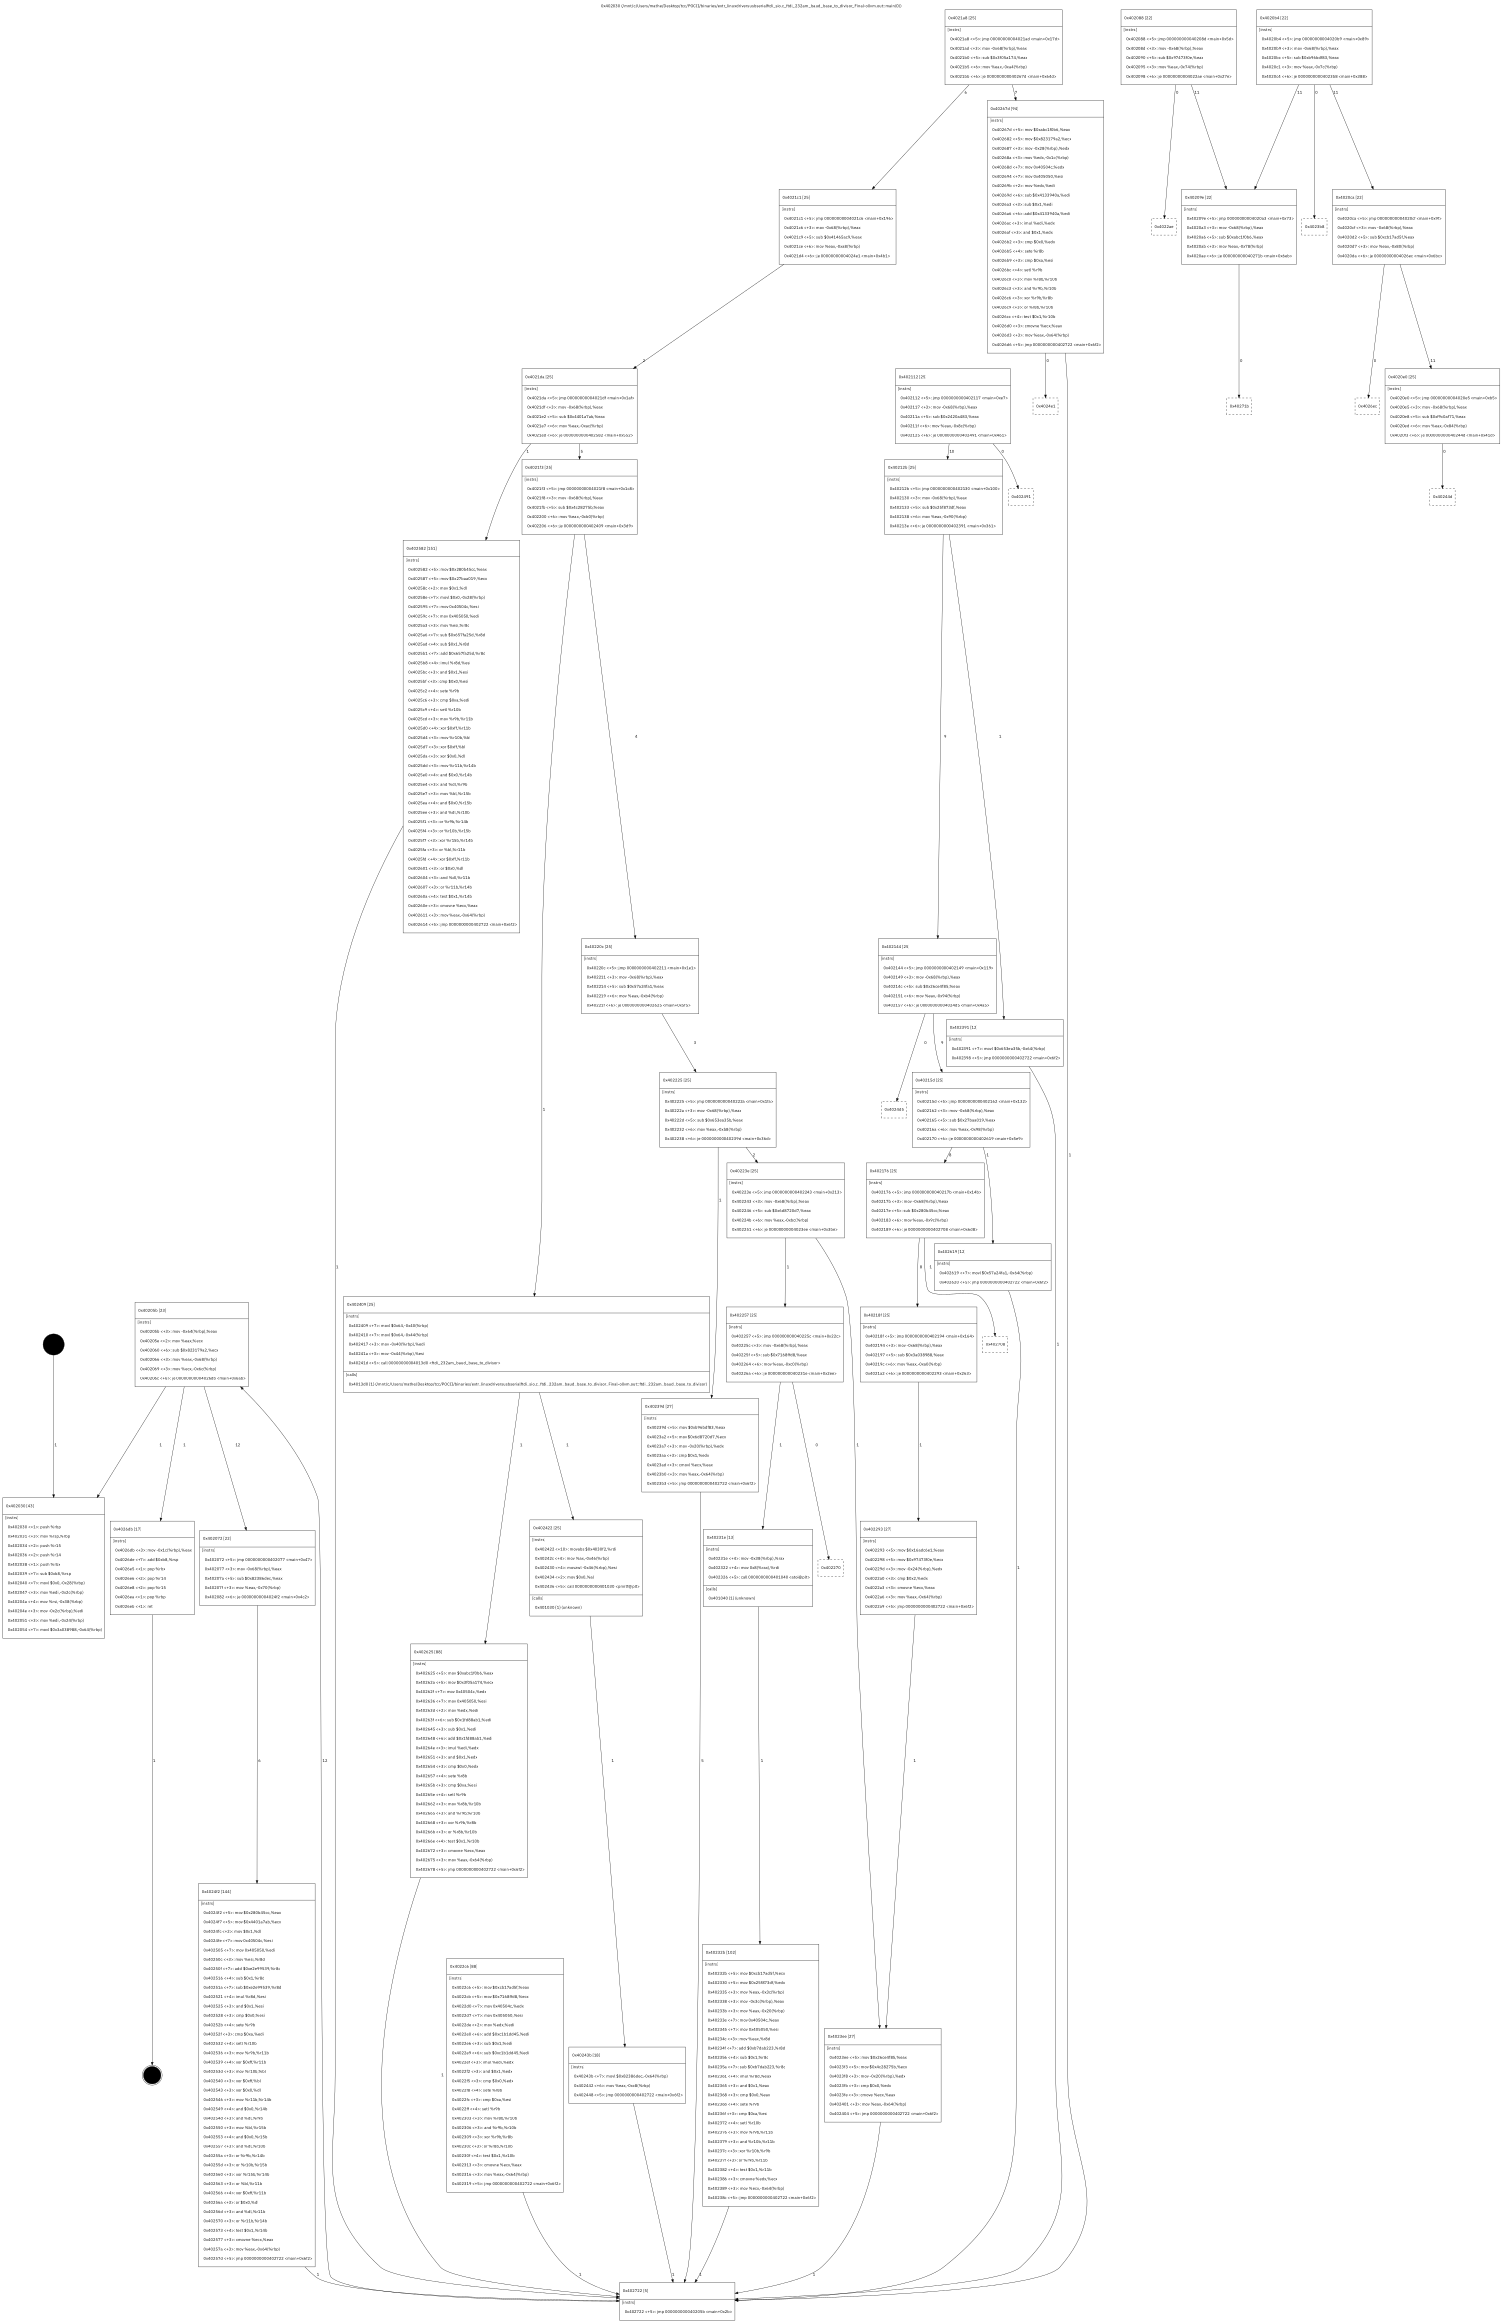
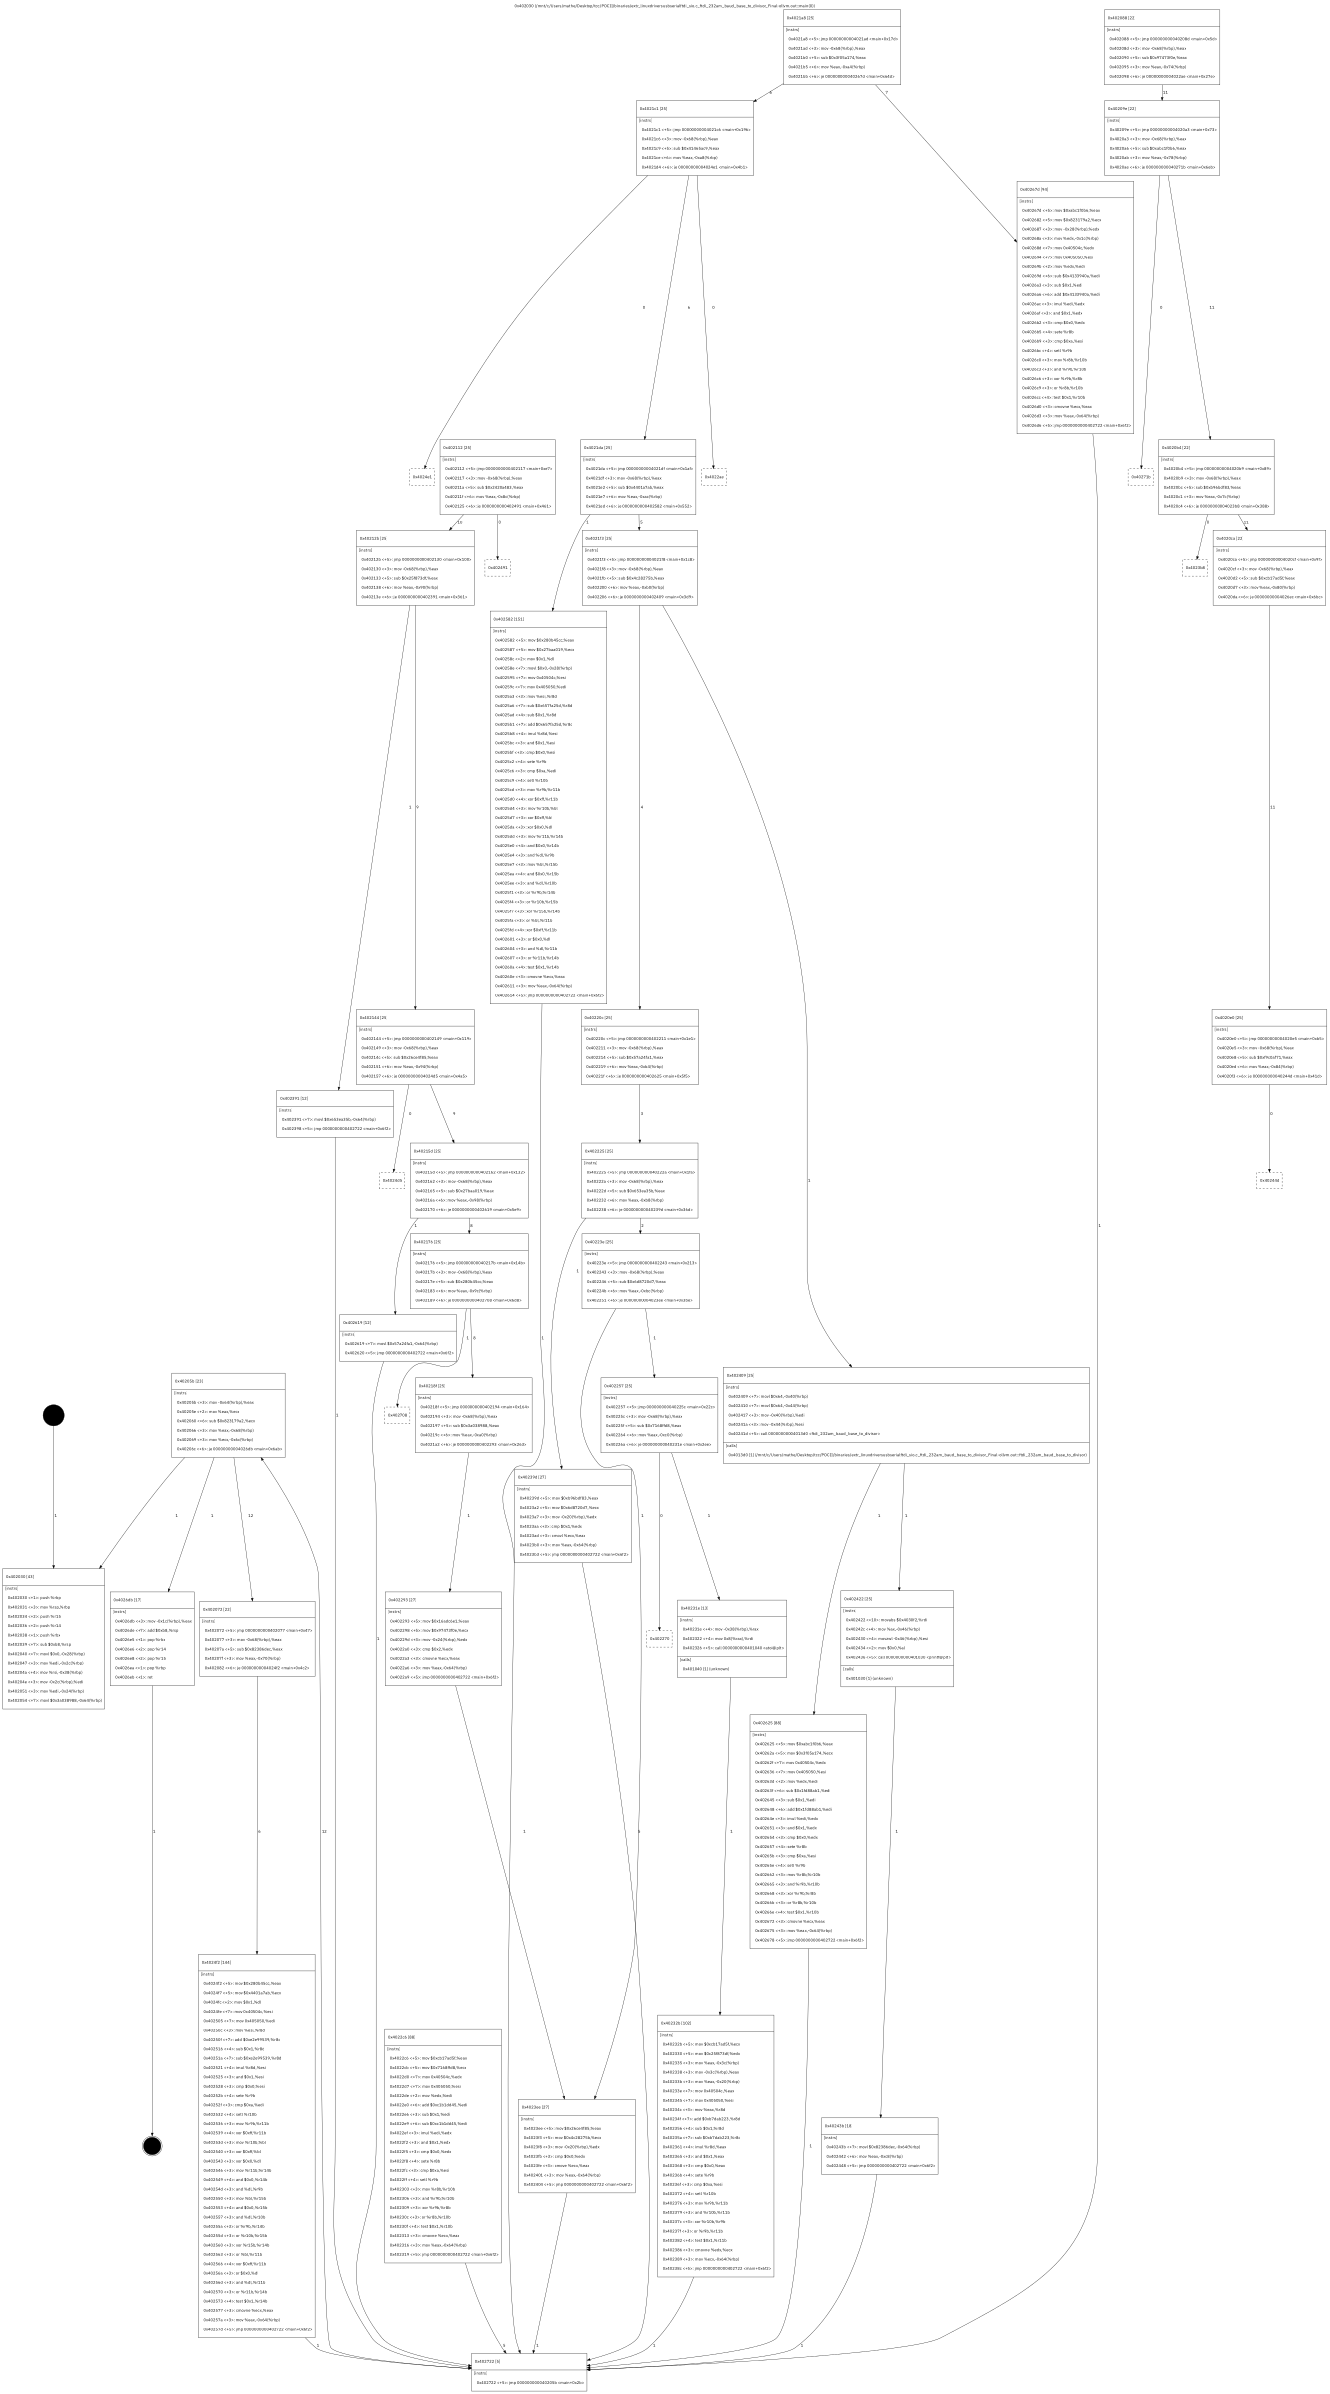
(1277, 136) -> (1189, 306)
(1170, 150) -> (705, 321)
(644, 361) -> (689, 308)
(1046, 374) -> (522, 310)
(1367, 406) -> none
(580, 2275) -> (504, 2346)
